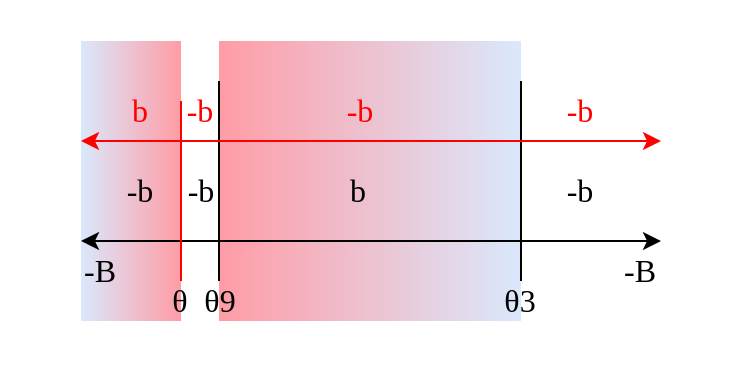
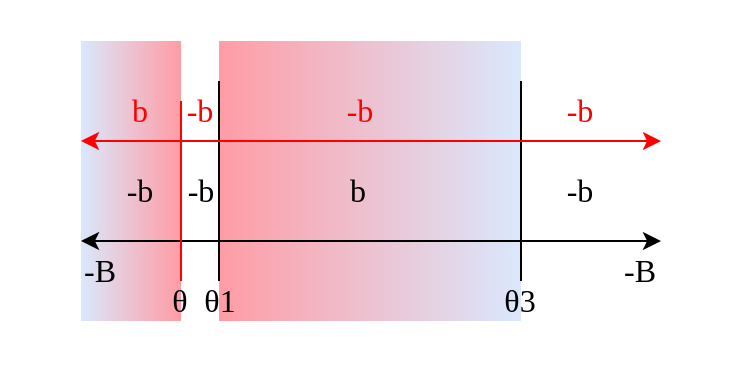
(221, 301) -> (221, 301)
